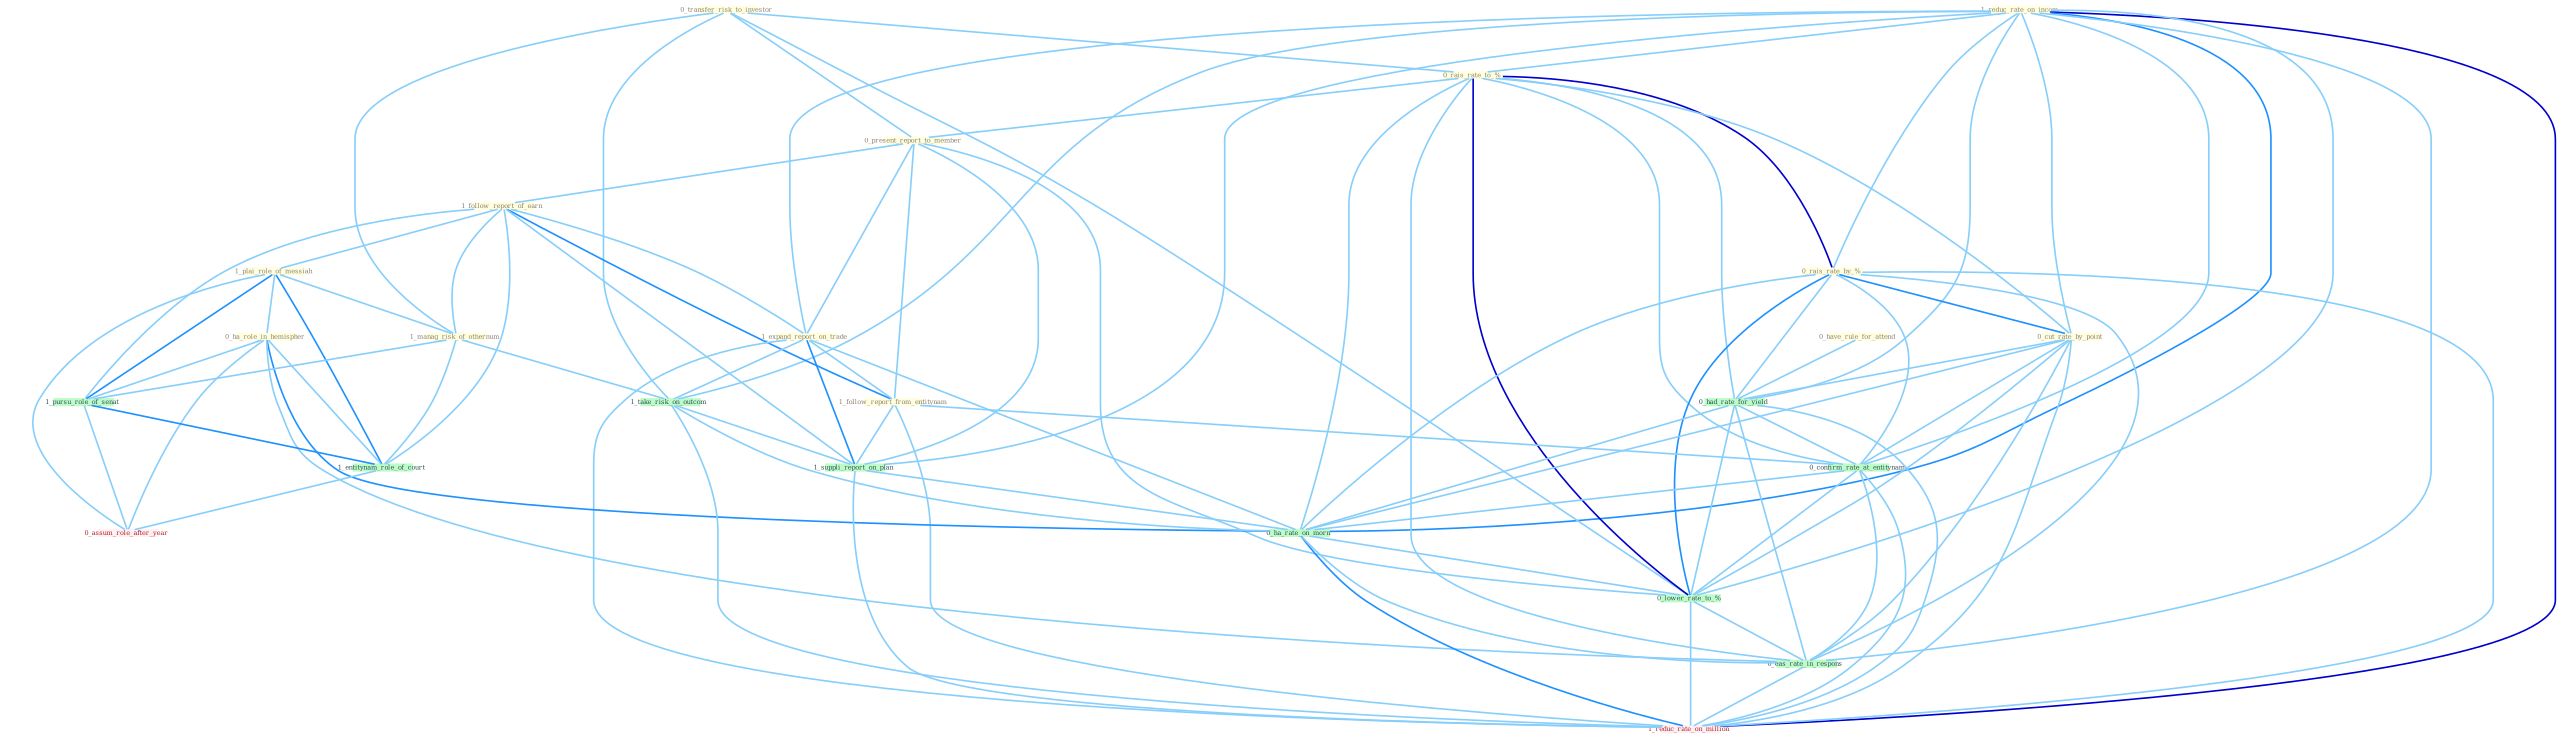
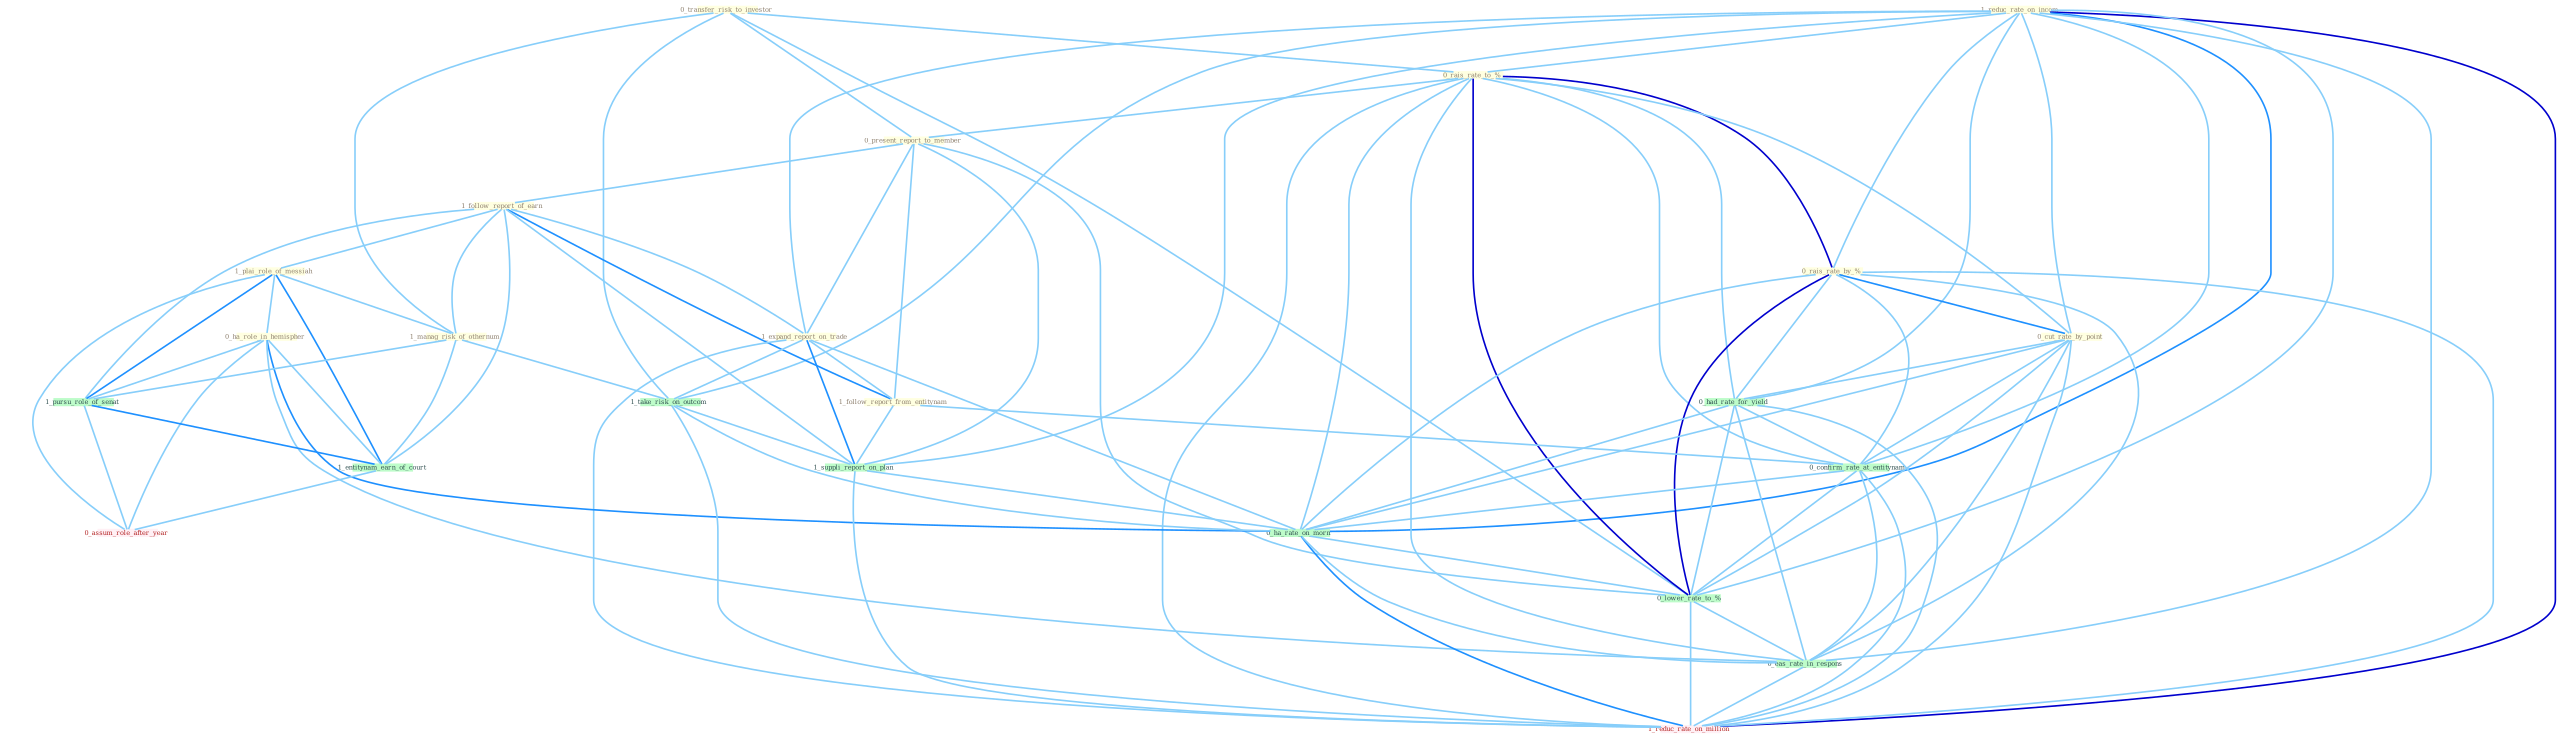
(1859, 337) -> none
(1698, 387) -> (1698, 387)
(383, 468) -> (383, 468)
(1189, 680) -> (1163, 564)
